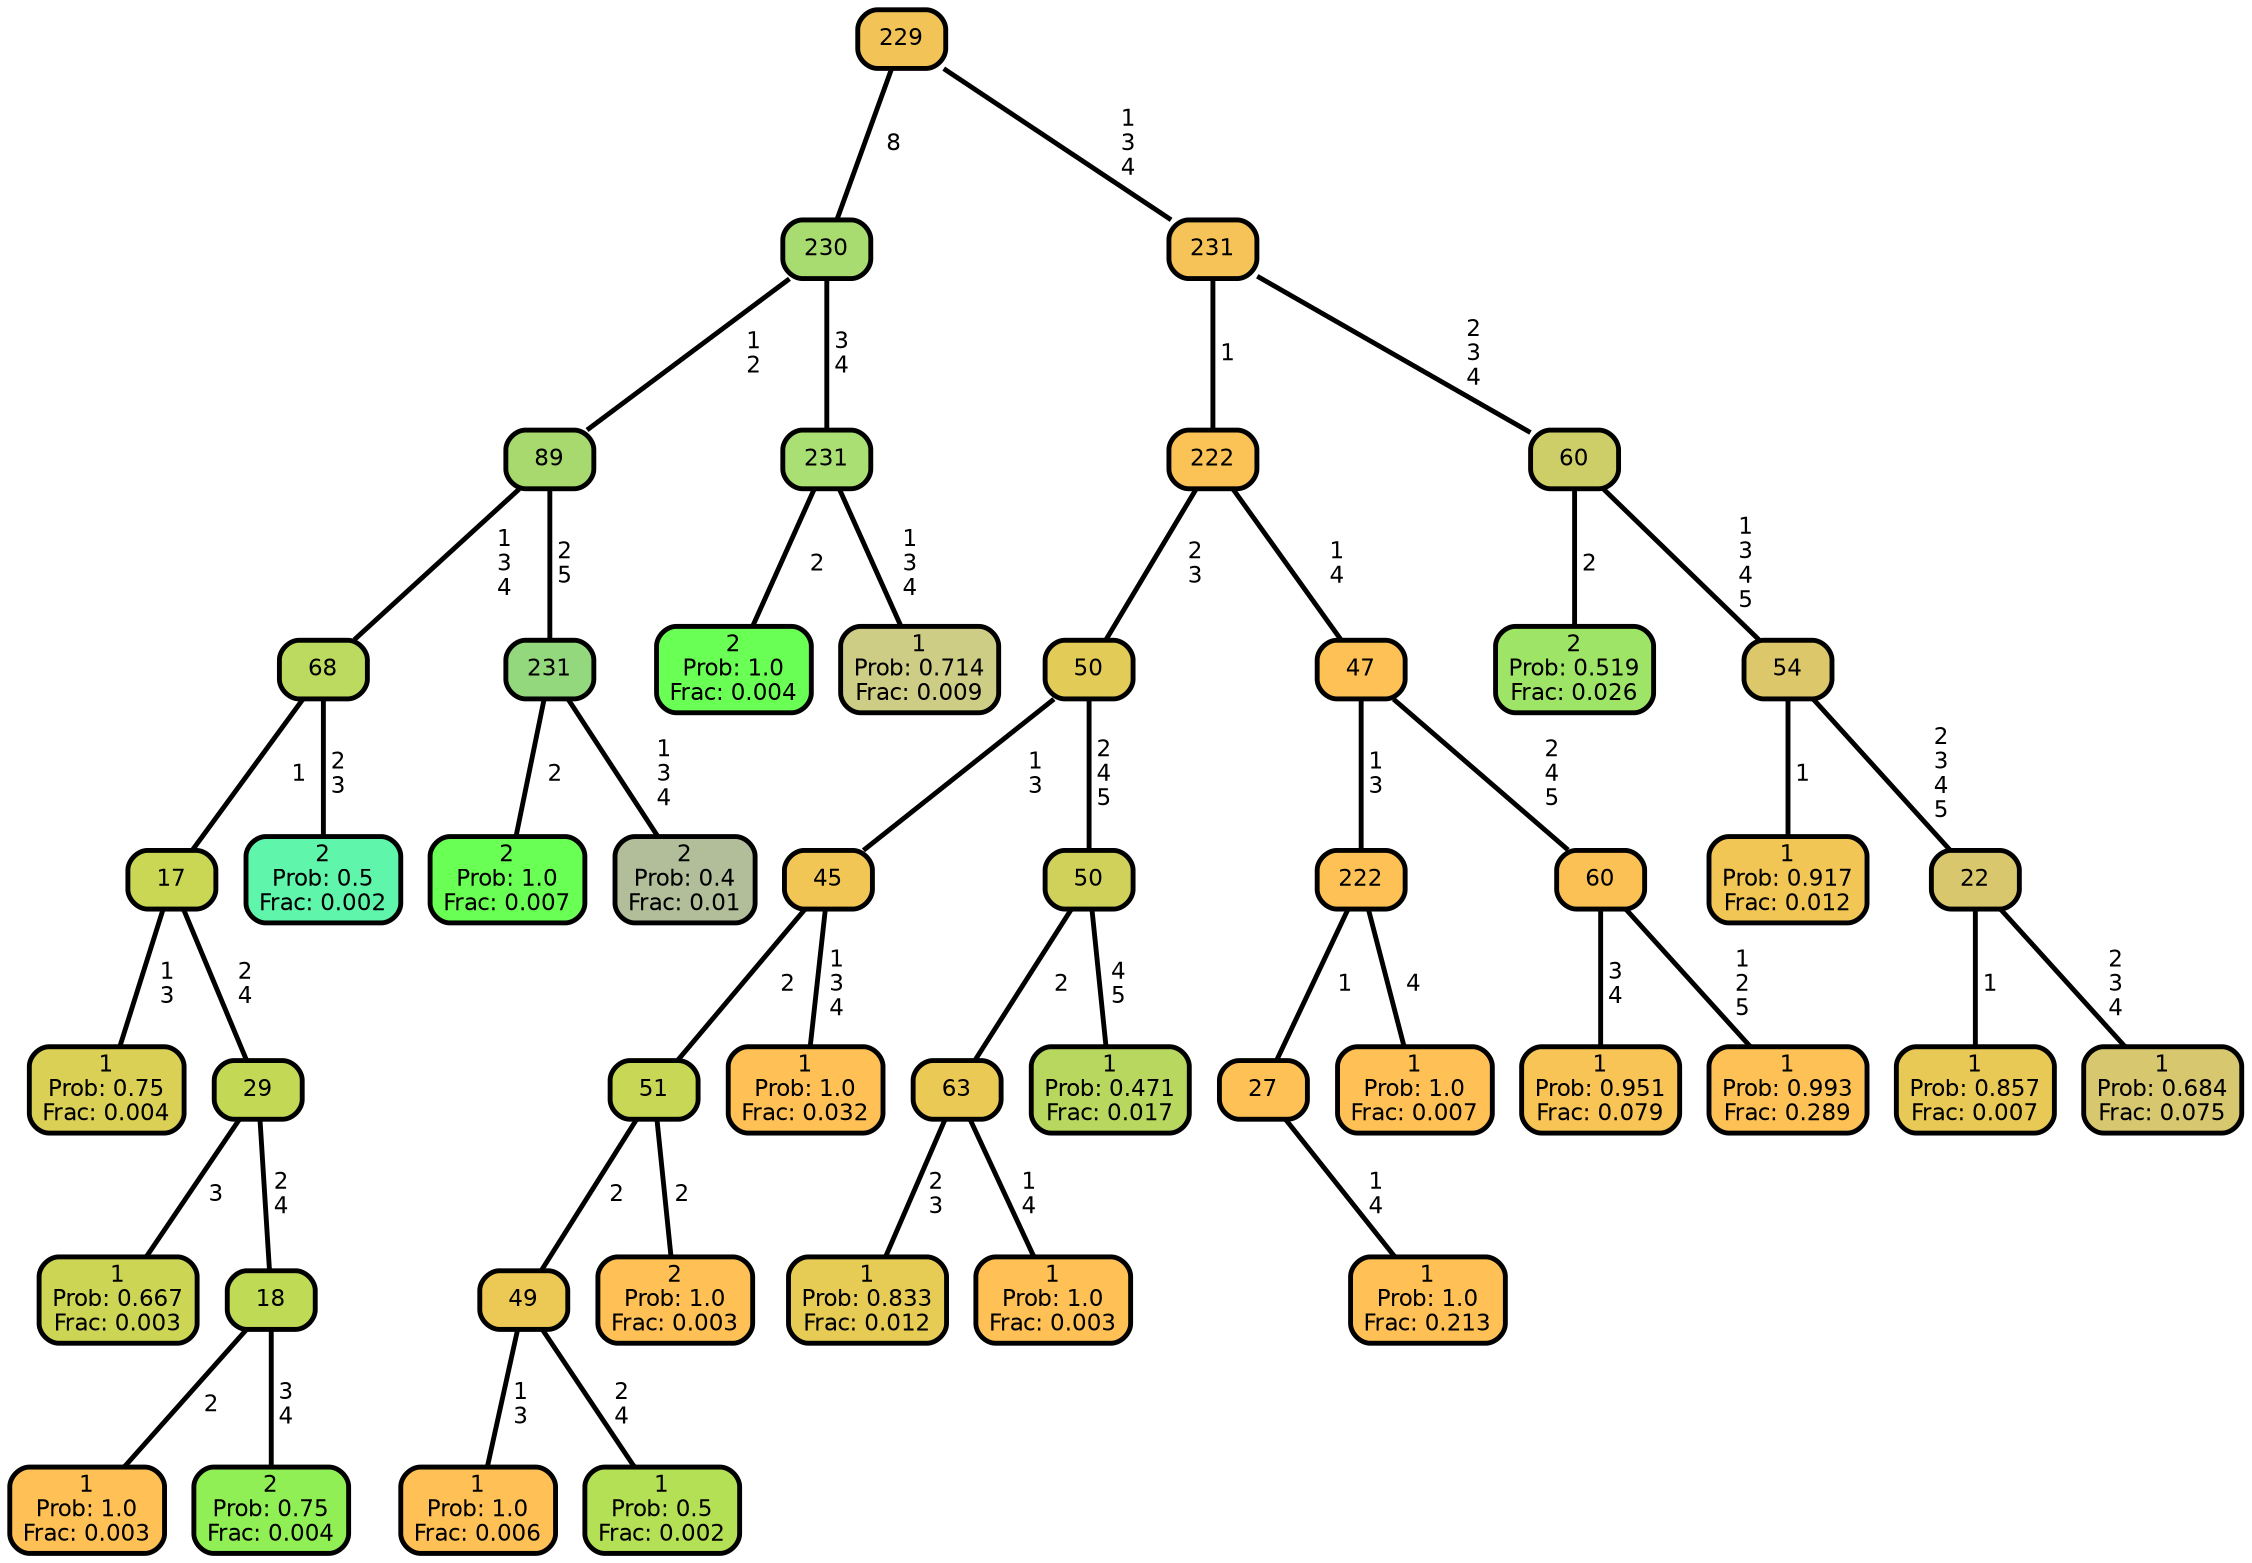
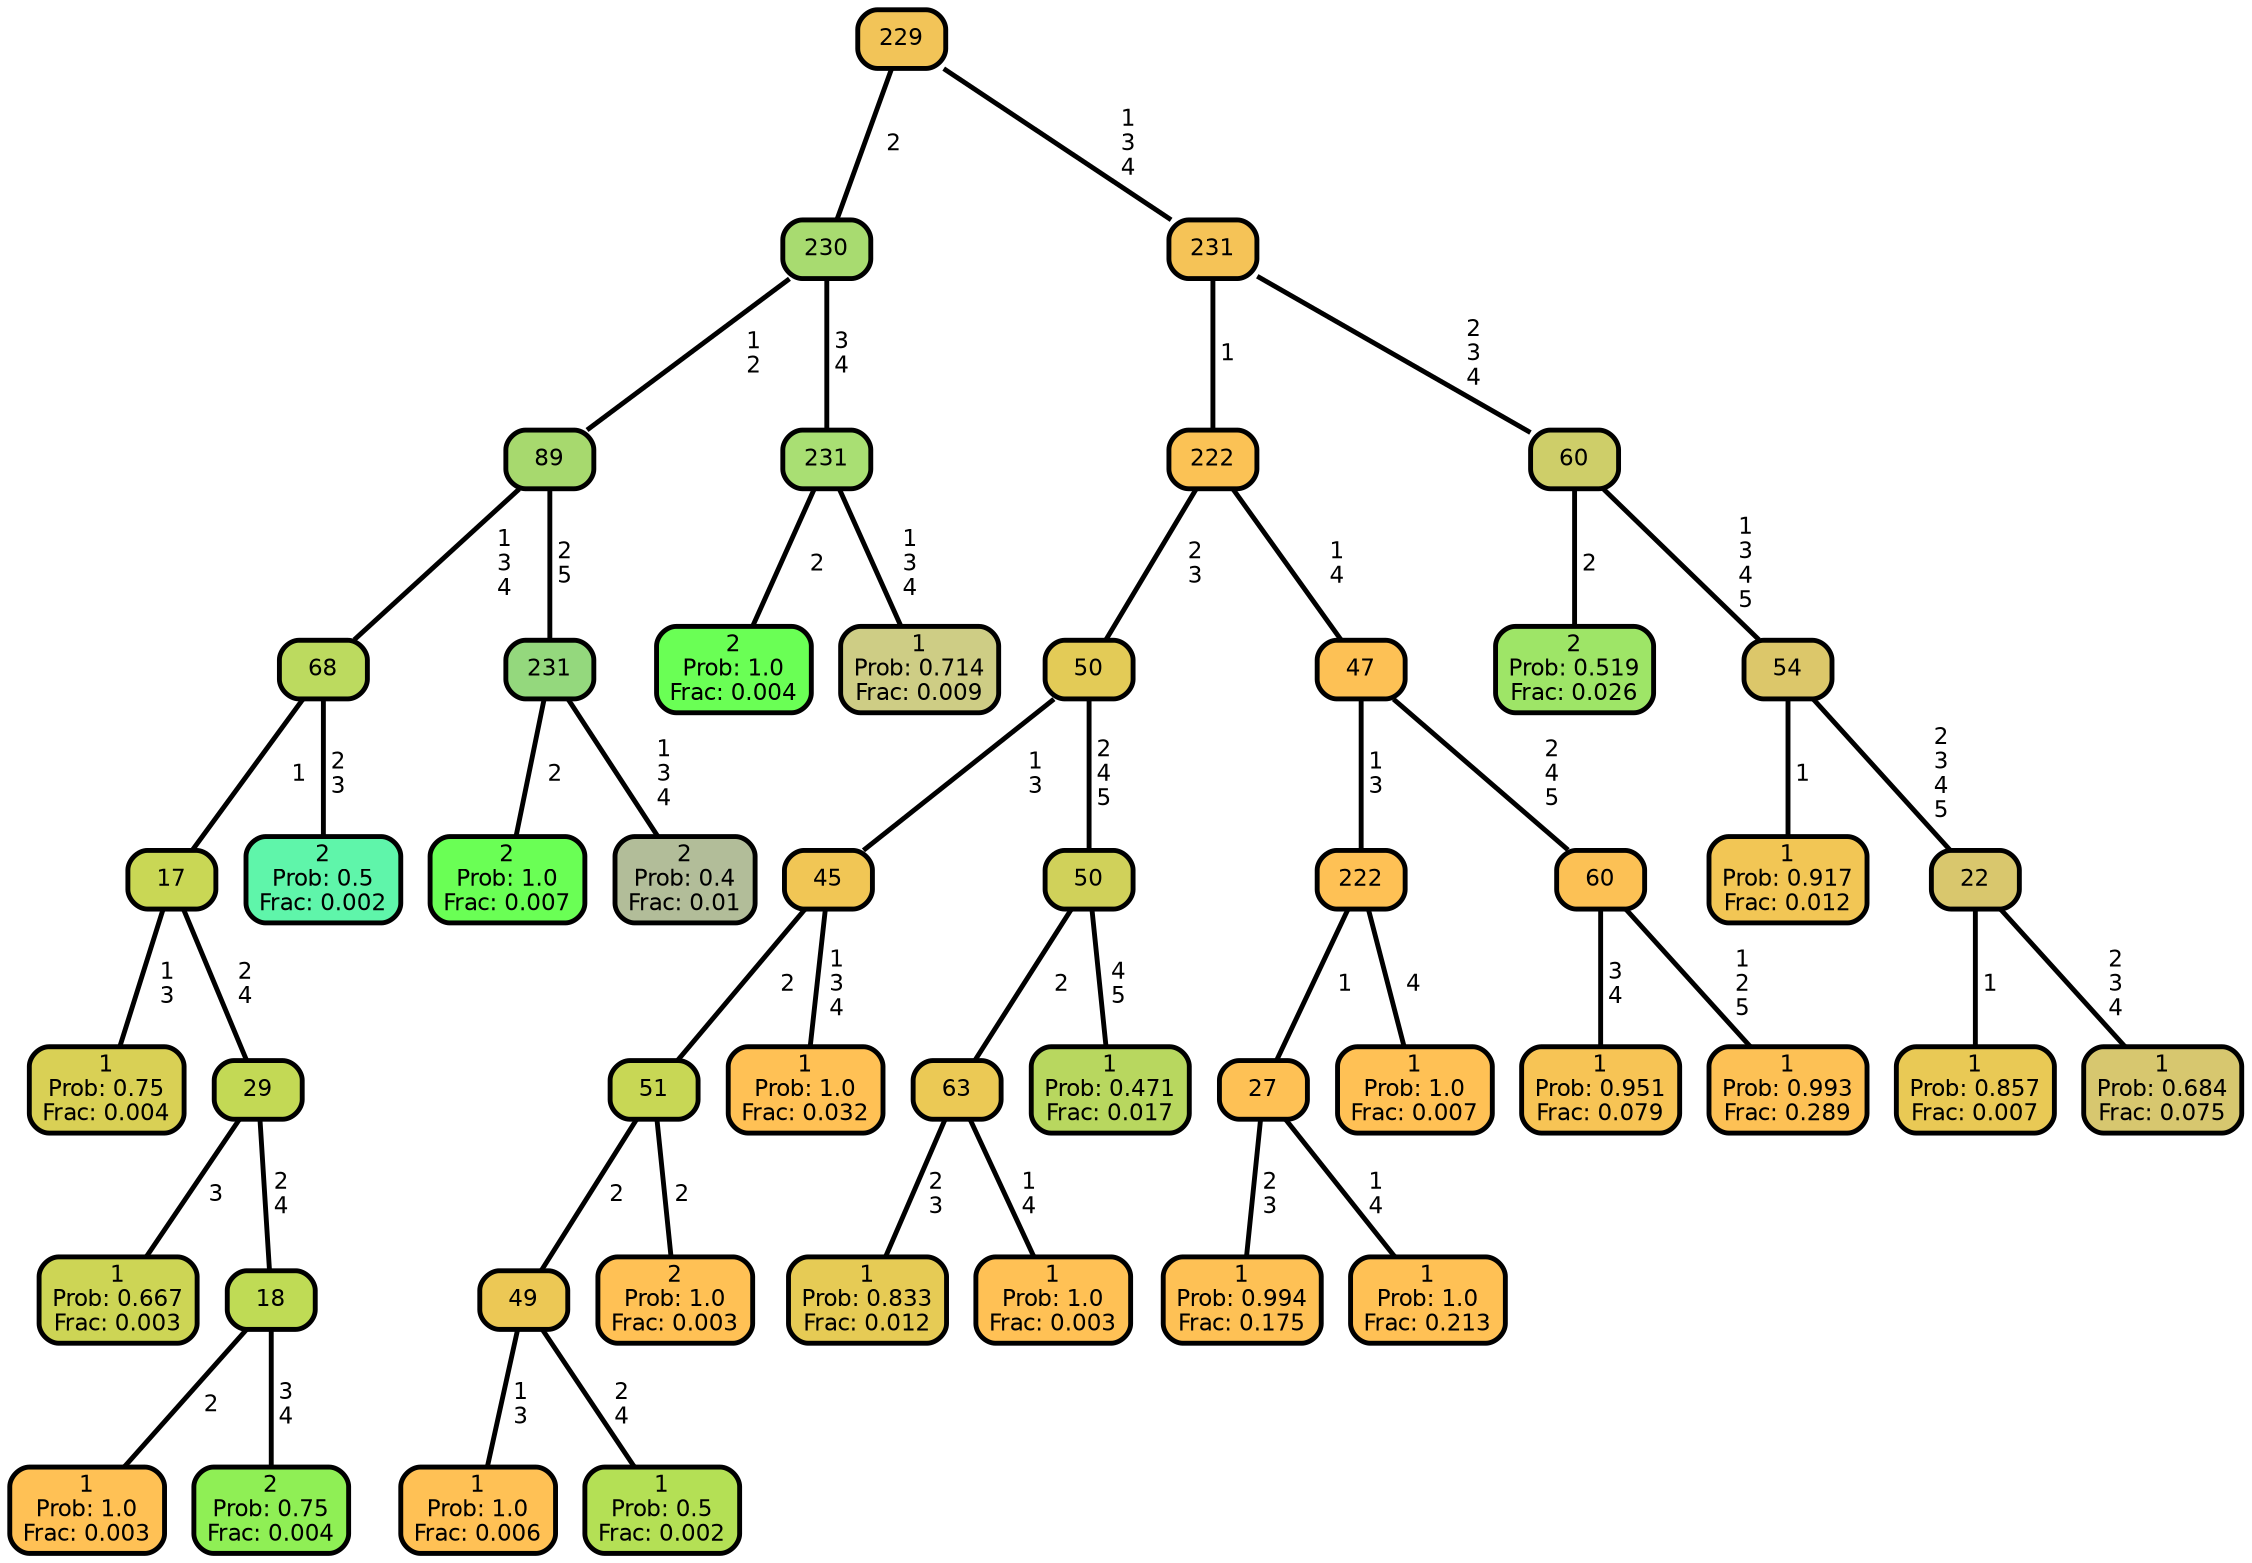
(890, 144) -> (890, 144)
none -> (1242, 1300)
